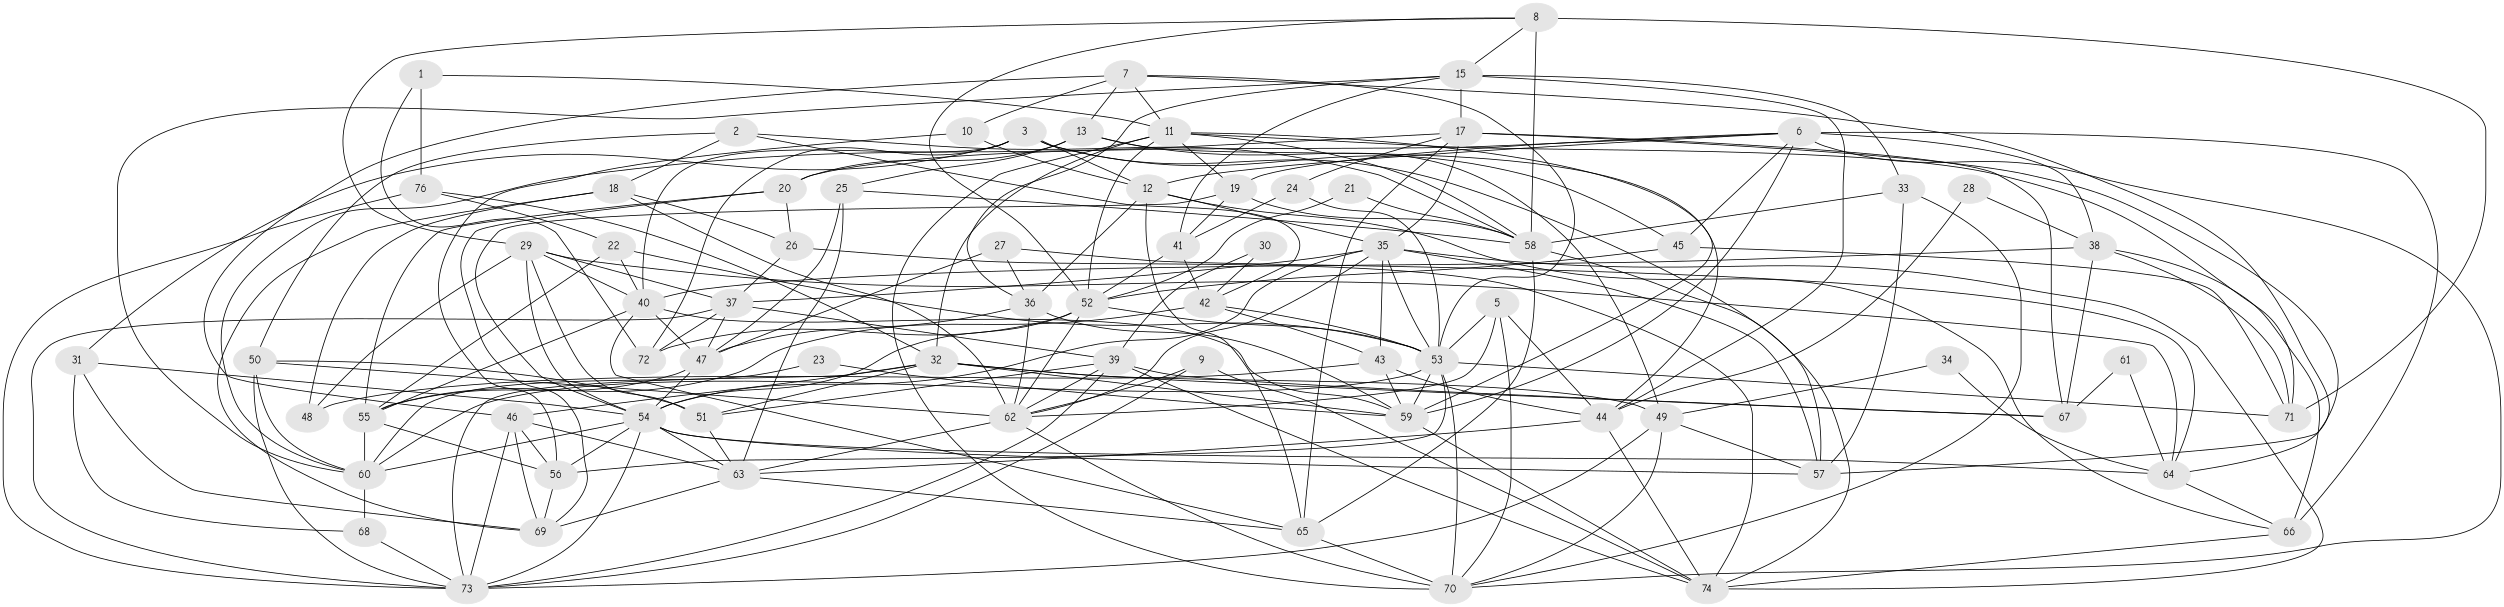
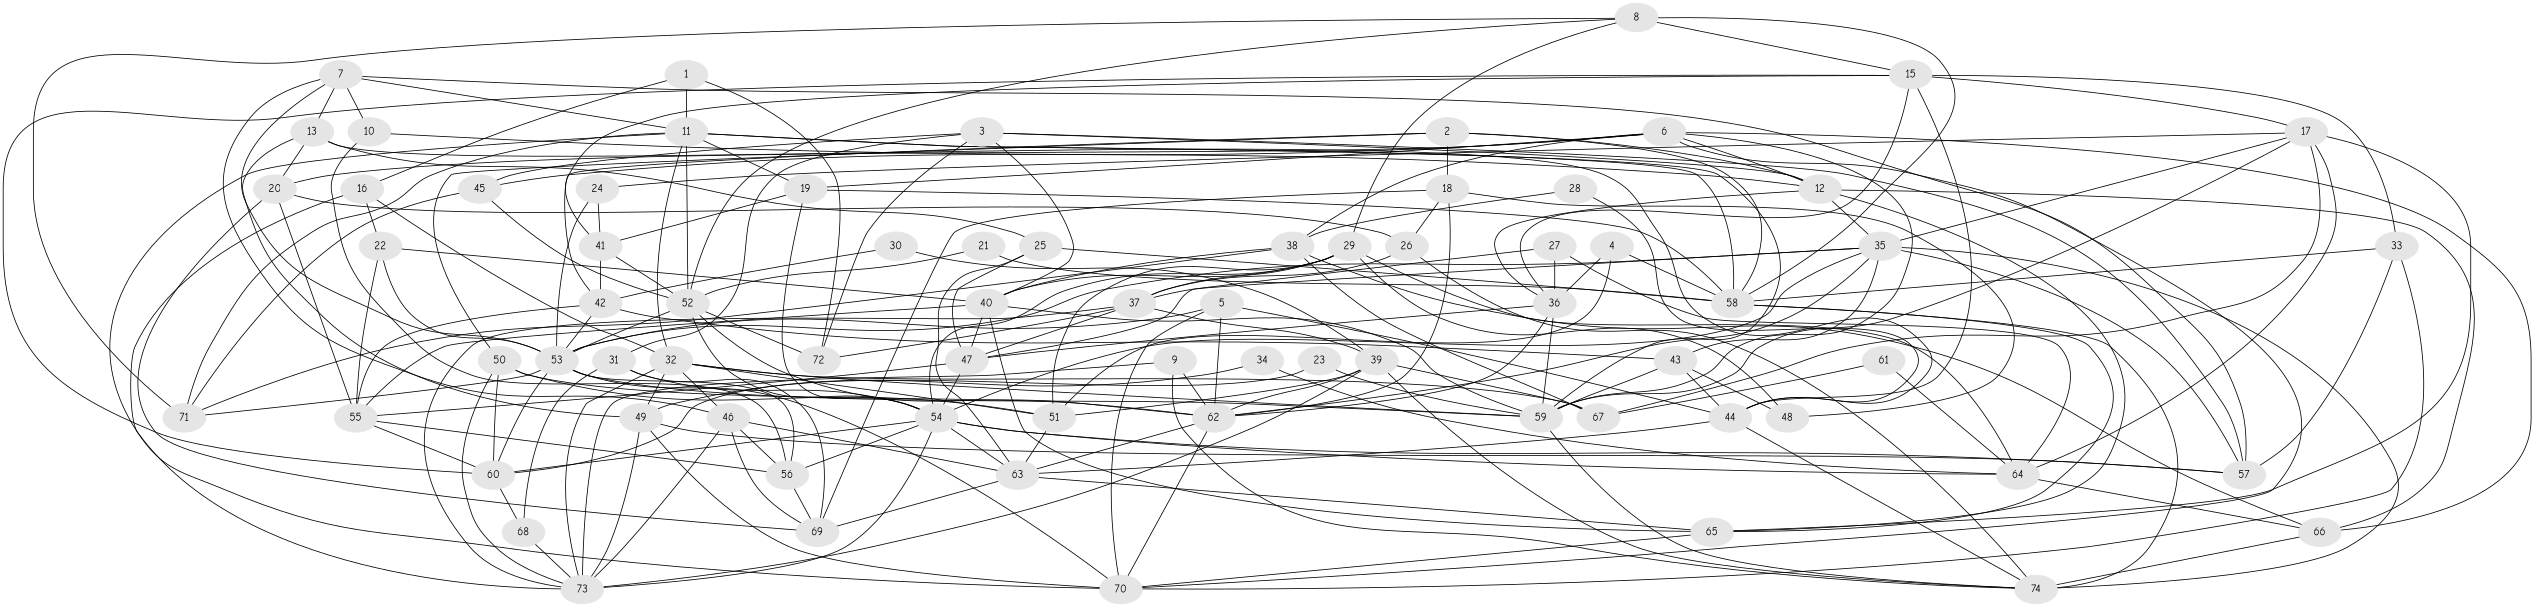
none -> (1696, 156)
(735, 159) -> (1930, 305)
(421, 189) -> (362, 189)
none -> (1612, 246)
